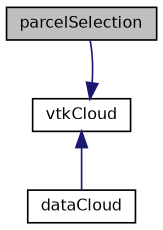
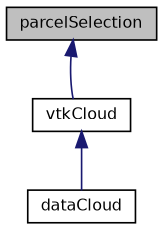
(92, 61) -> (71, 78)
